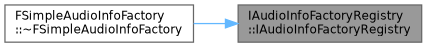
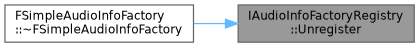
(330, 24) -> (326, 24)
